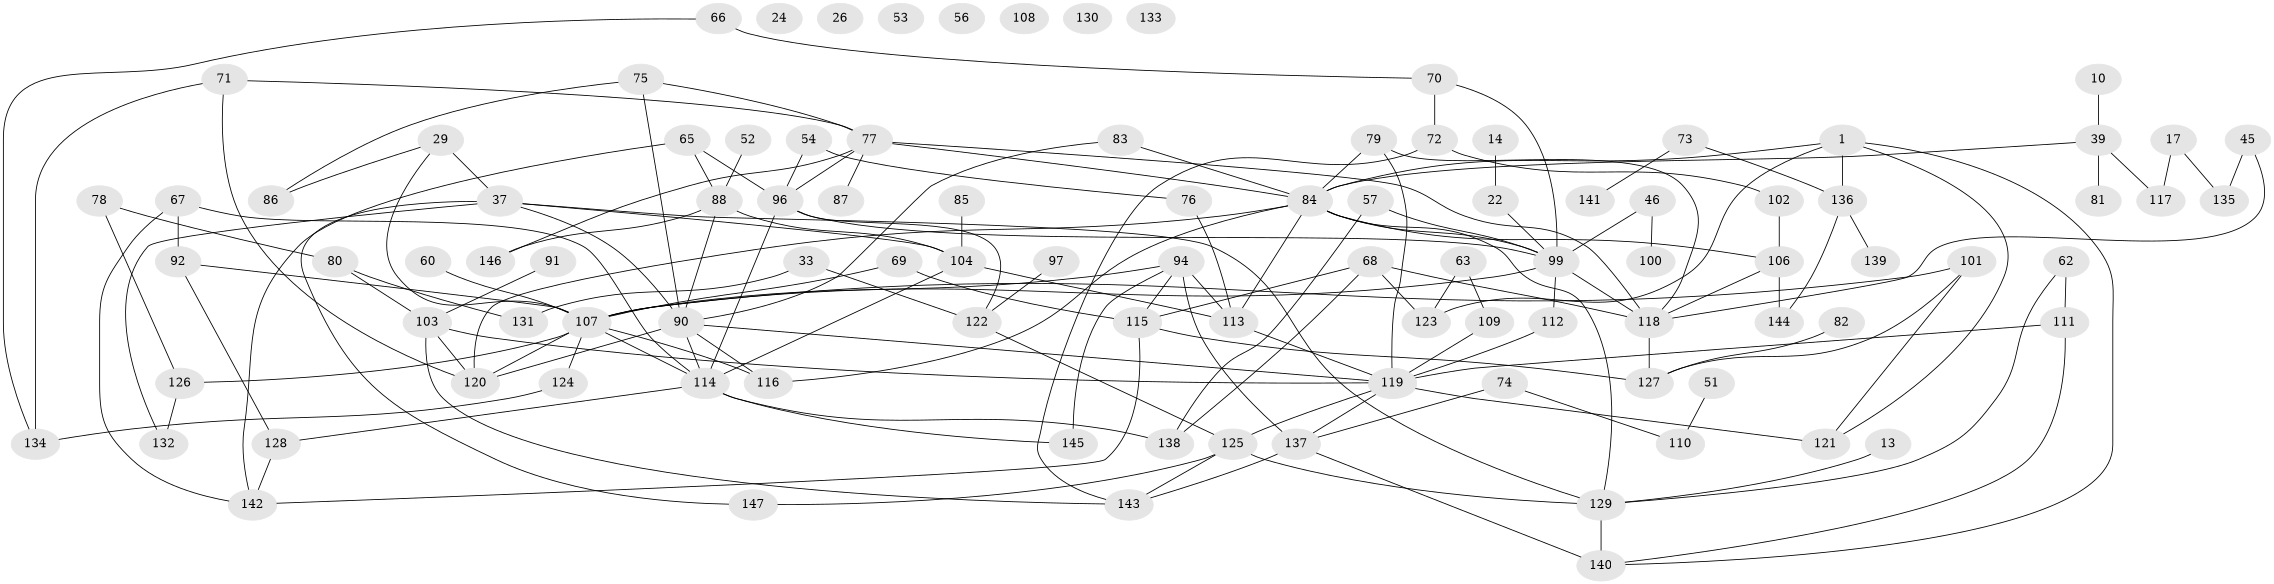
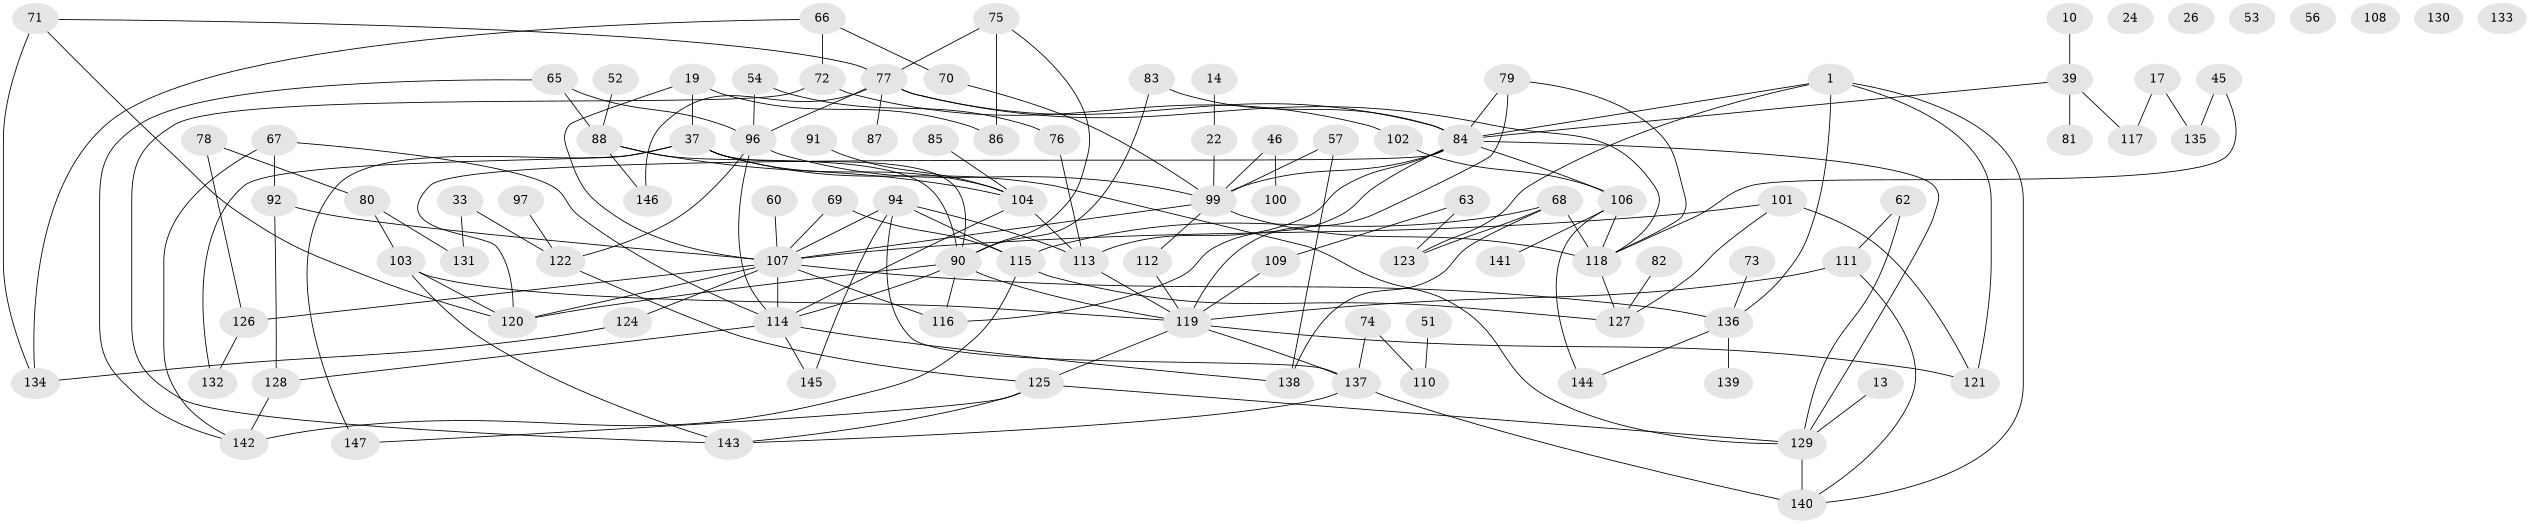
(1435, 110) -> (822, 49)
(441, 140) -> (692, 79)
(1627, 177) -> (1561, 231)
none -> (1254, 287)
(488, 293) -> (917, 172)
